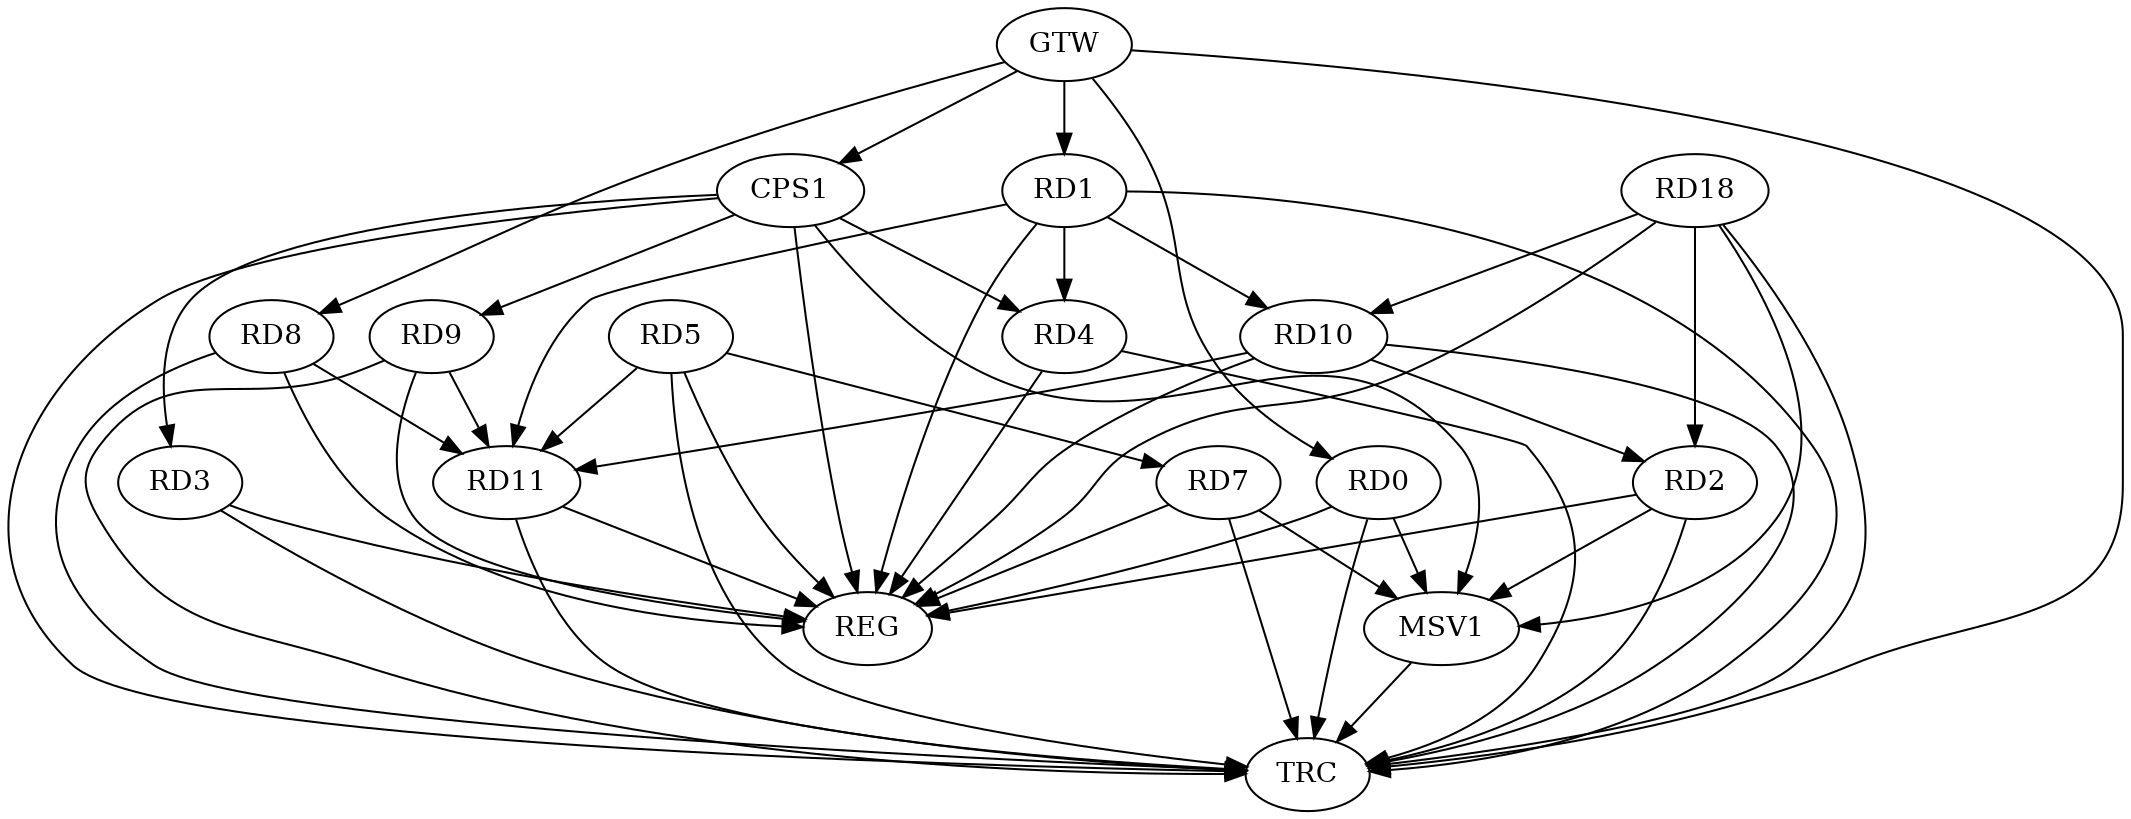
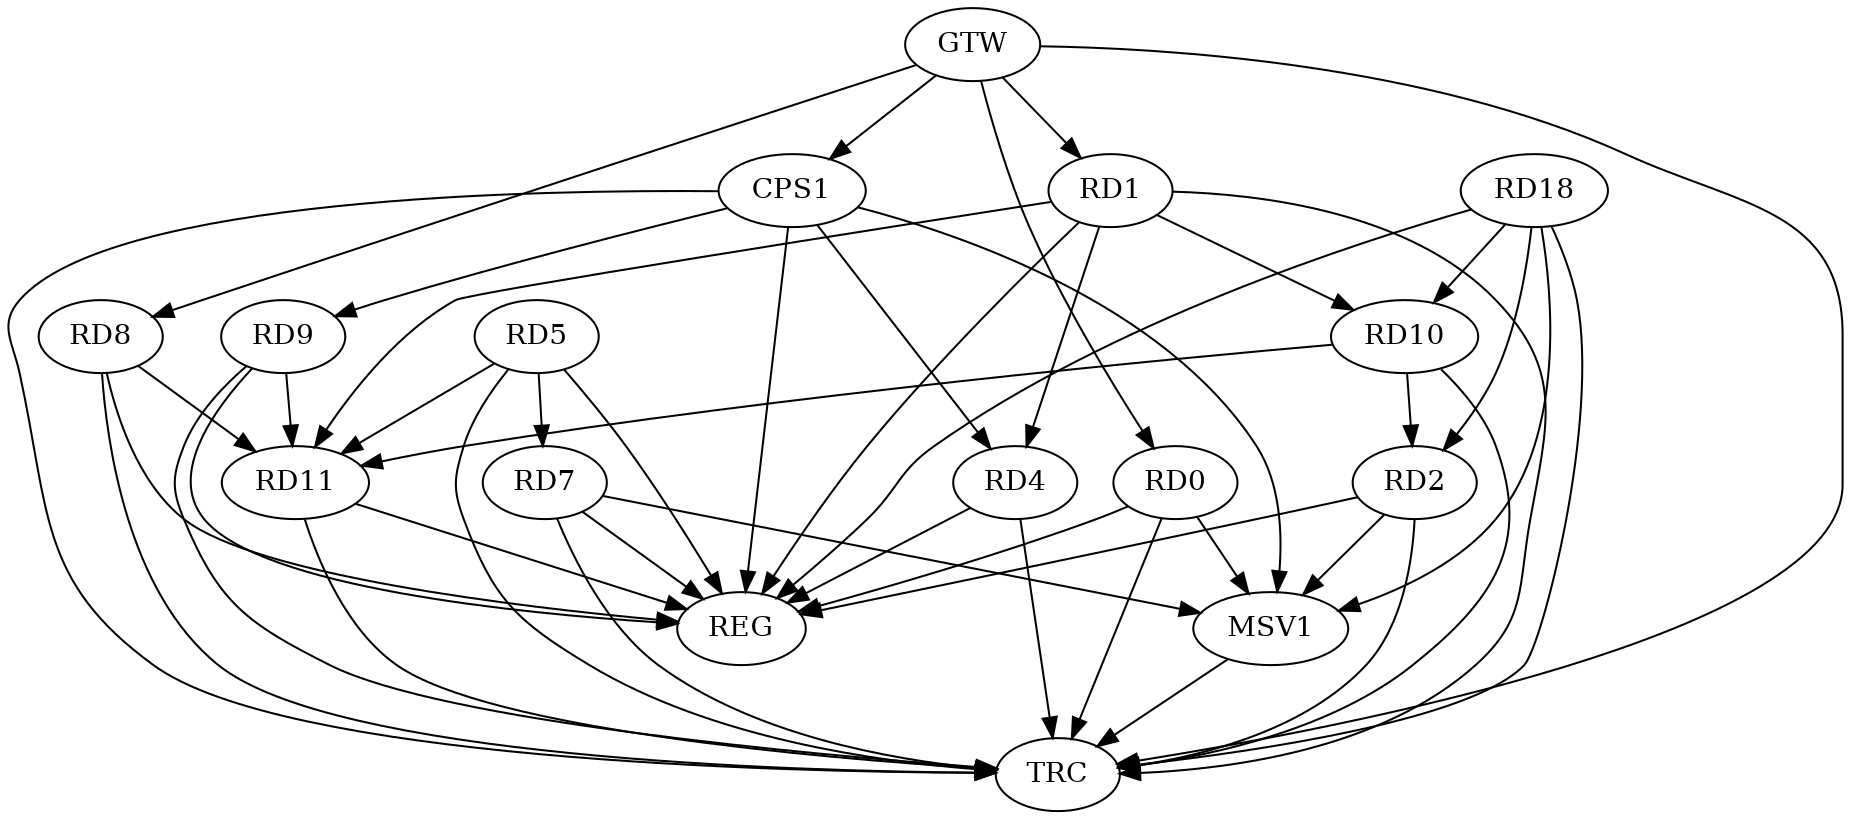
(1053, 459) -> none
(180, 483) -> none
